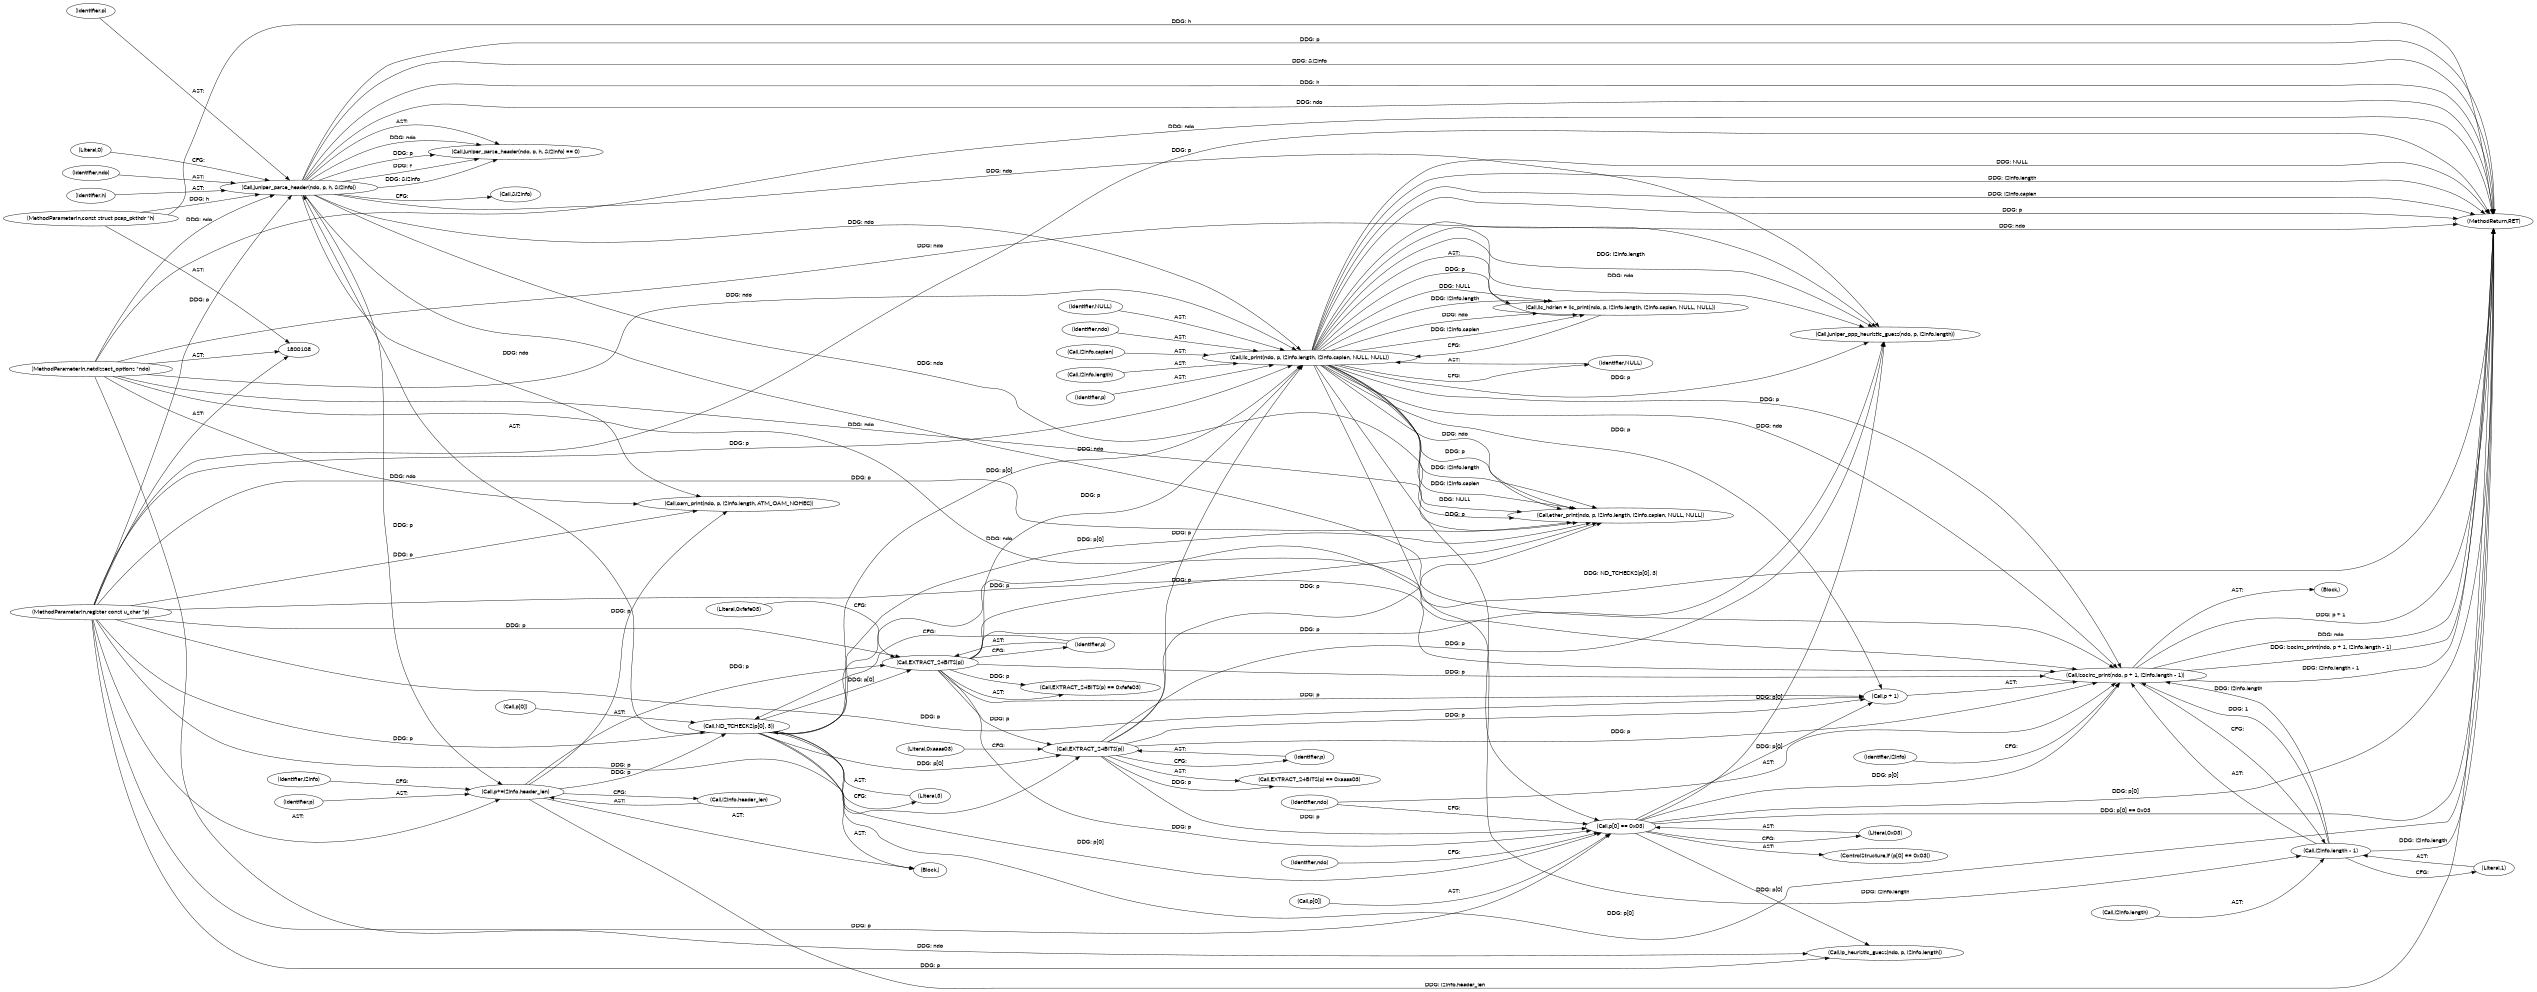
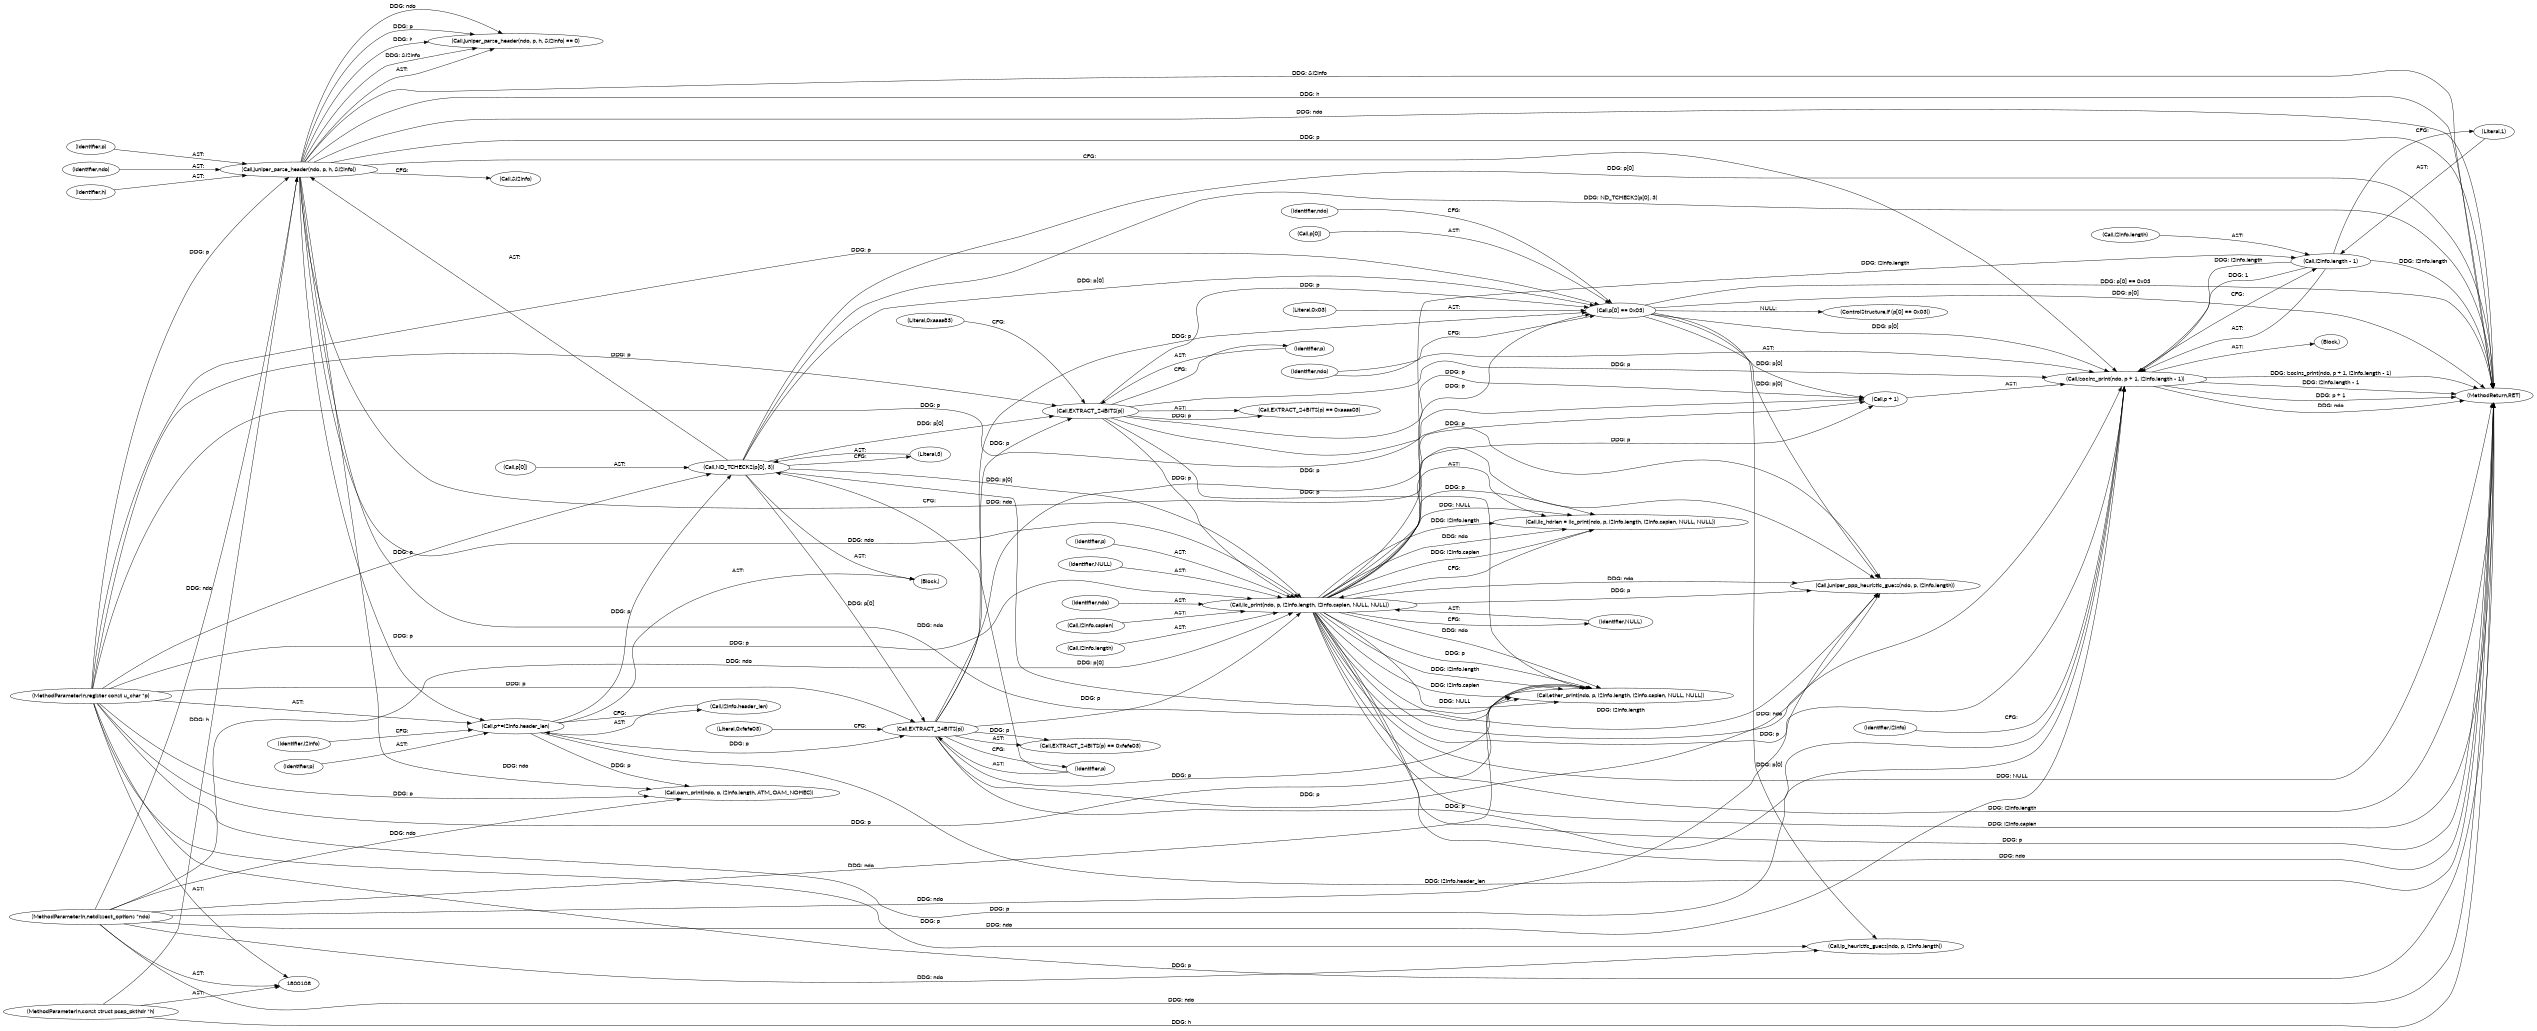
(91, 150) -> none
(1090, 449) -> (1090, 157)
(930, 749) -> (930, 321)
(1752, 842) -> none
(1769, 847) -> (1769, 309)
